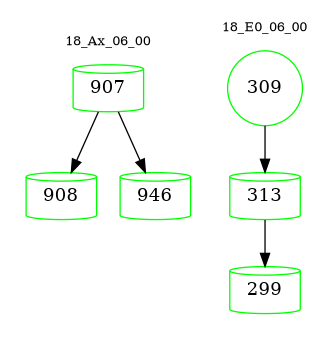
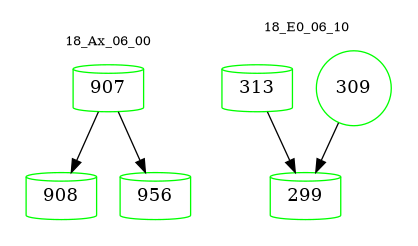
(265, 28) -> (307, 28)
(265, 142) -> (330, 142)
(155, 196) -> (155, 196)
